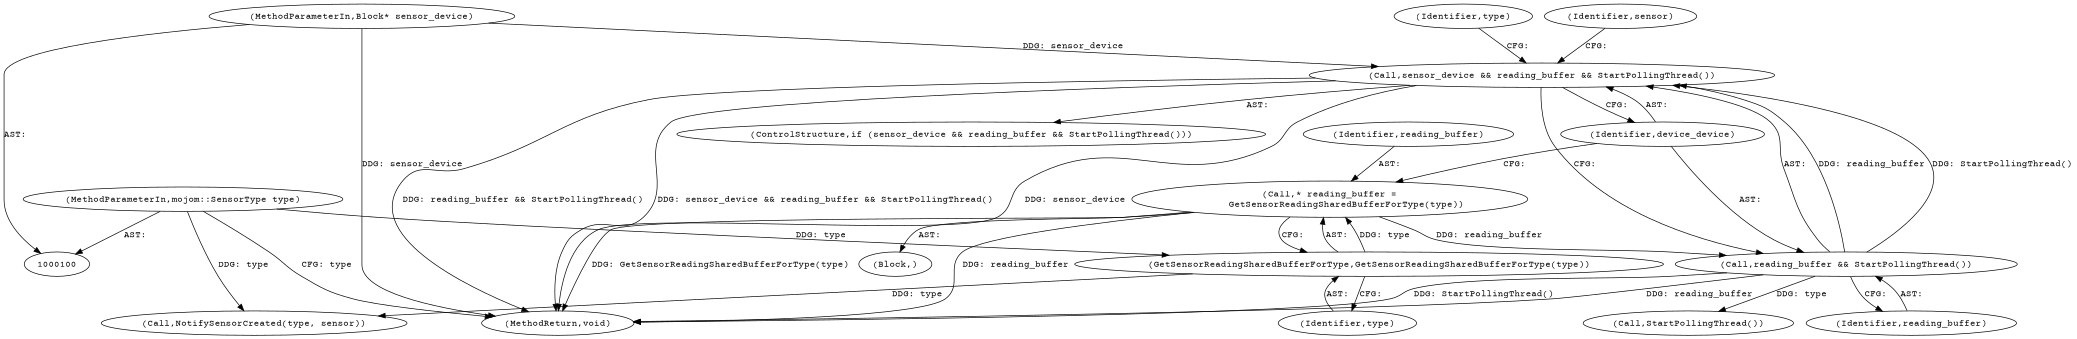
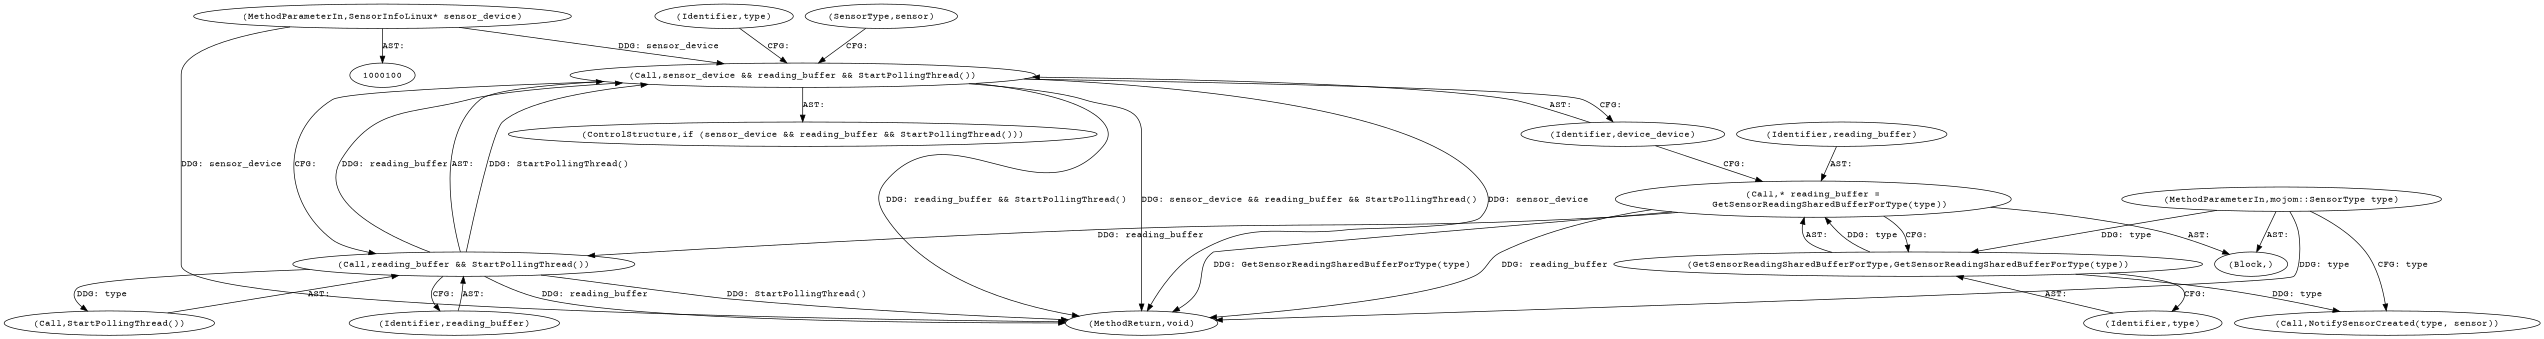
(362, 16) -> (382, 16)
(1621, 16) -> (881, 16)
(1728, 207) -> (274, 296)
(121, 231) -> (2268, 229)
(244, 264) -> (2403, 264)
(327, 264) -> (2325, 264)
